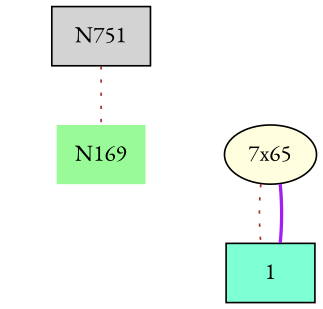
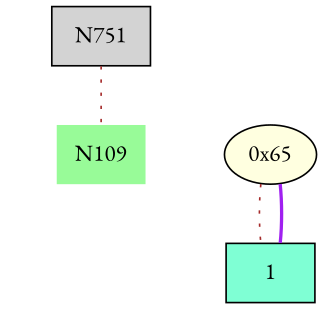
(101, 155) -> (101, 155)
(271, 155) -> (271, 155)
